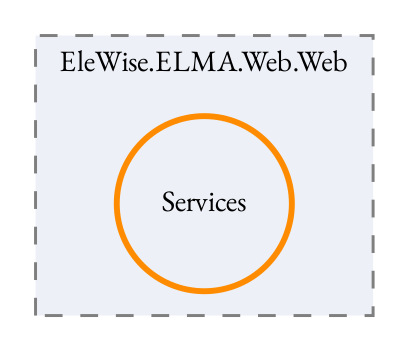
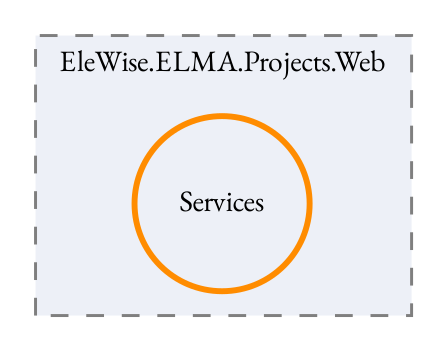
(204, 64) -> (224, 64)
